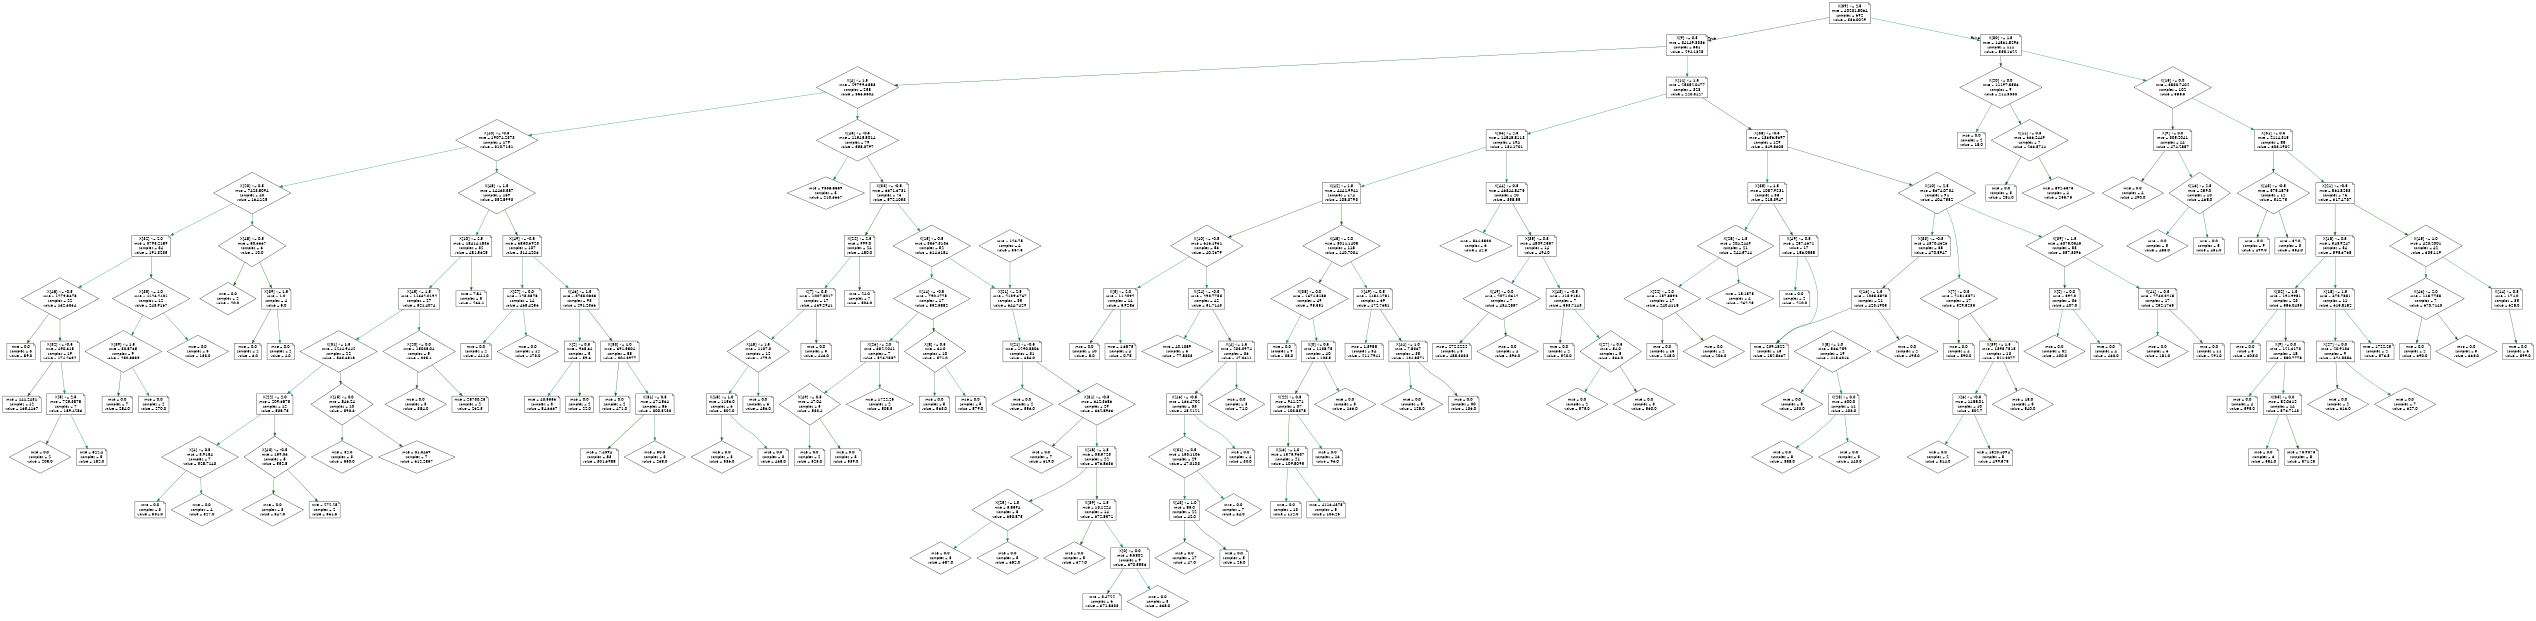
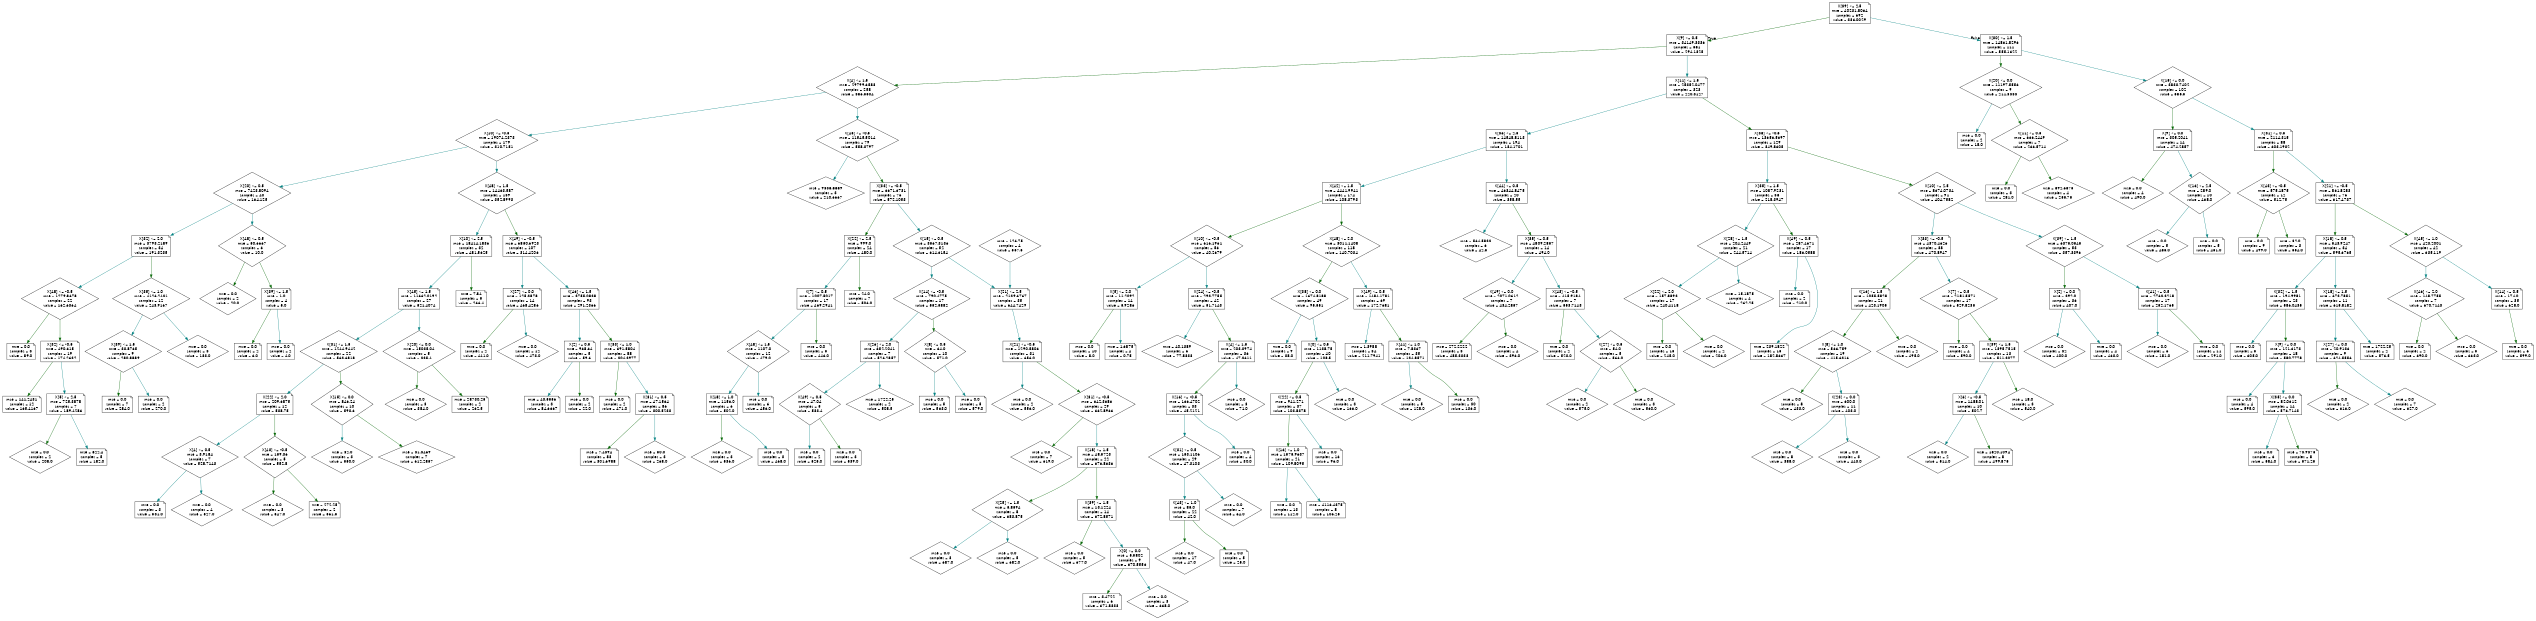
(1956, 241) -> (1943, 268)
(1799, 246) -> (1799, 246)
(1814, 322) -> (1854, 322)
(499, 325) -> (499, 325)
(2245, 351) -> (2245, 351)
(1097, 457) -> (1097, 457)
